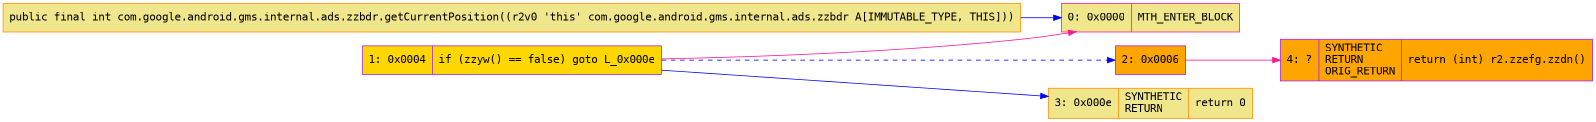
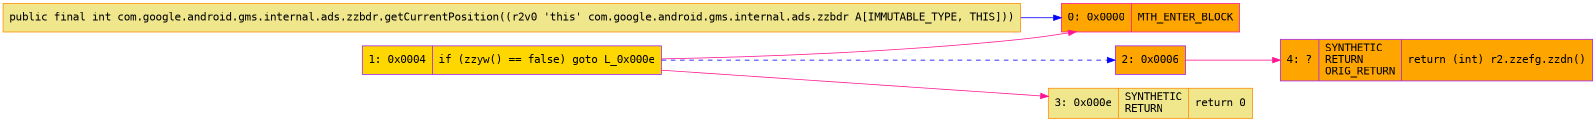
(1150, 18) -> (1150, 18)
(851, 83) -> (851, 83)
